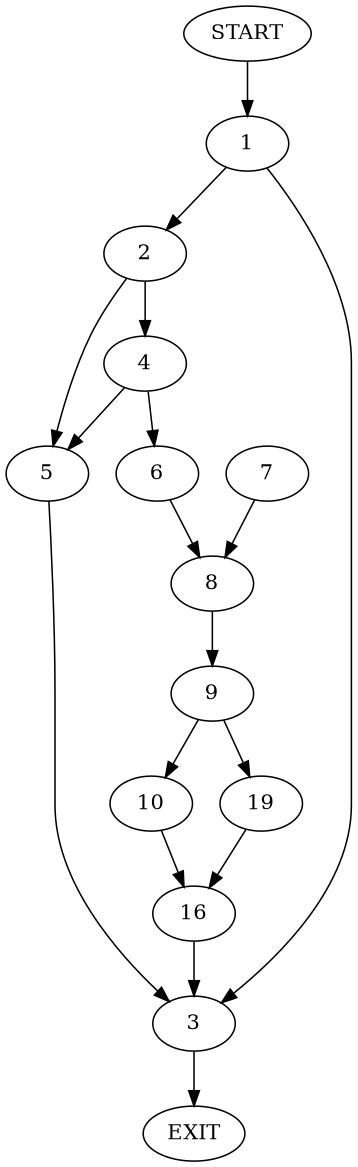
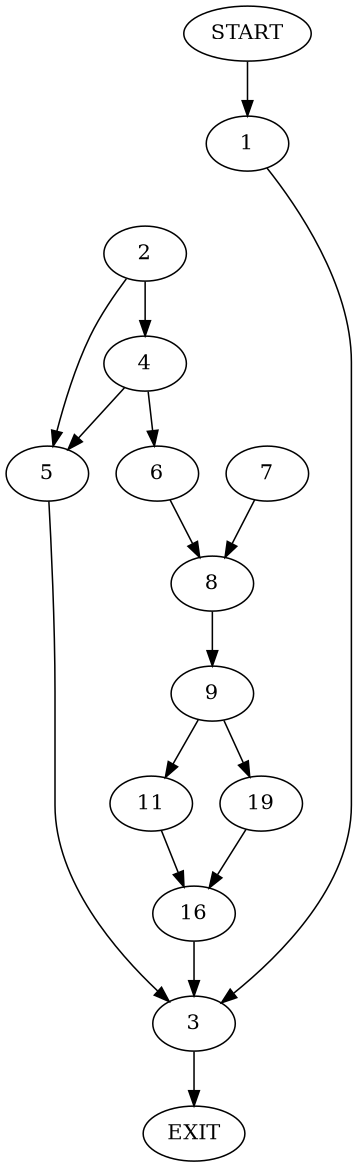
(202, 193) -> none
(151, 804) -> (151, 804)
